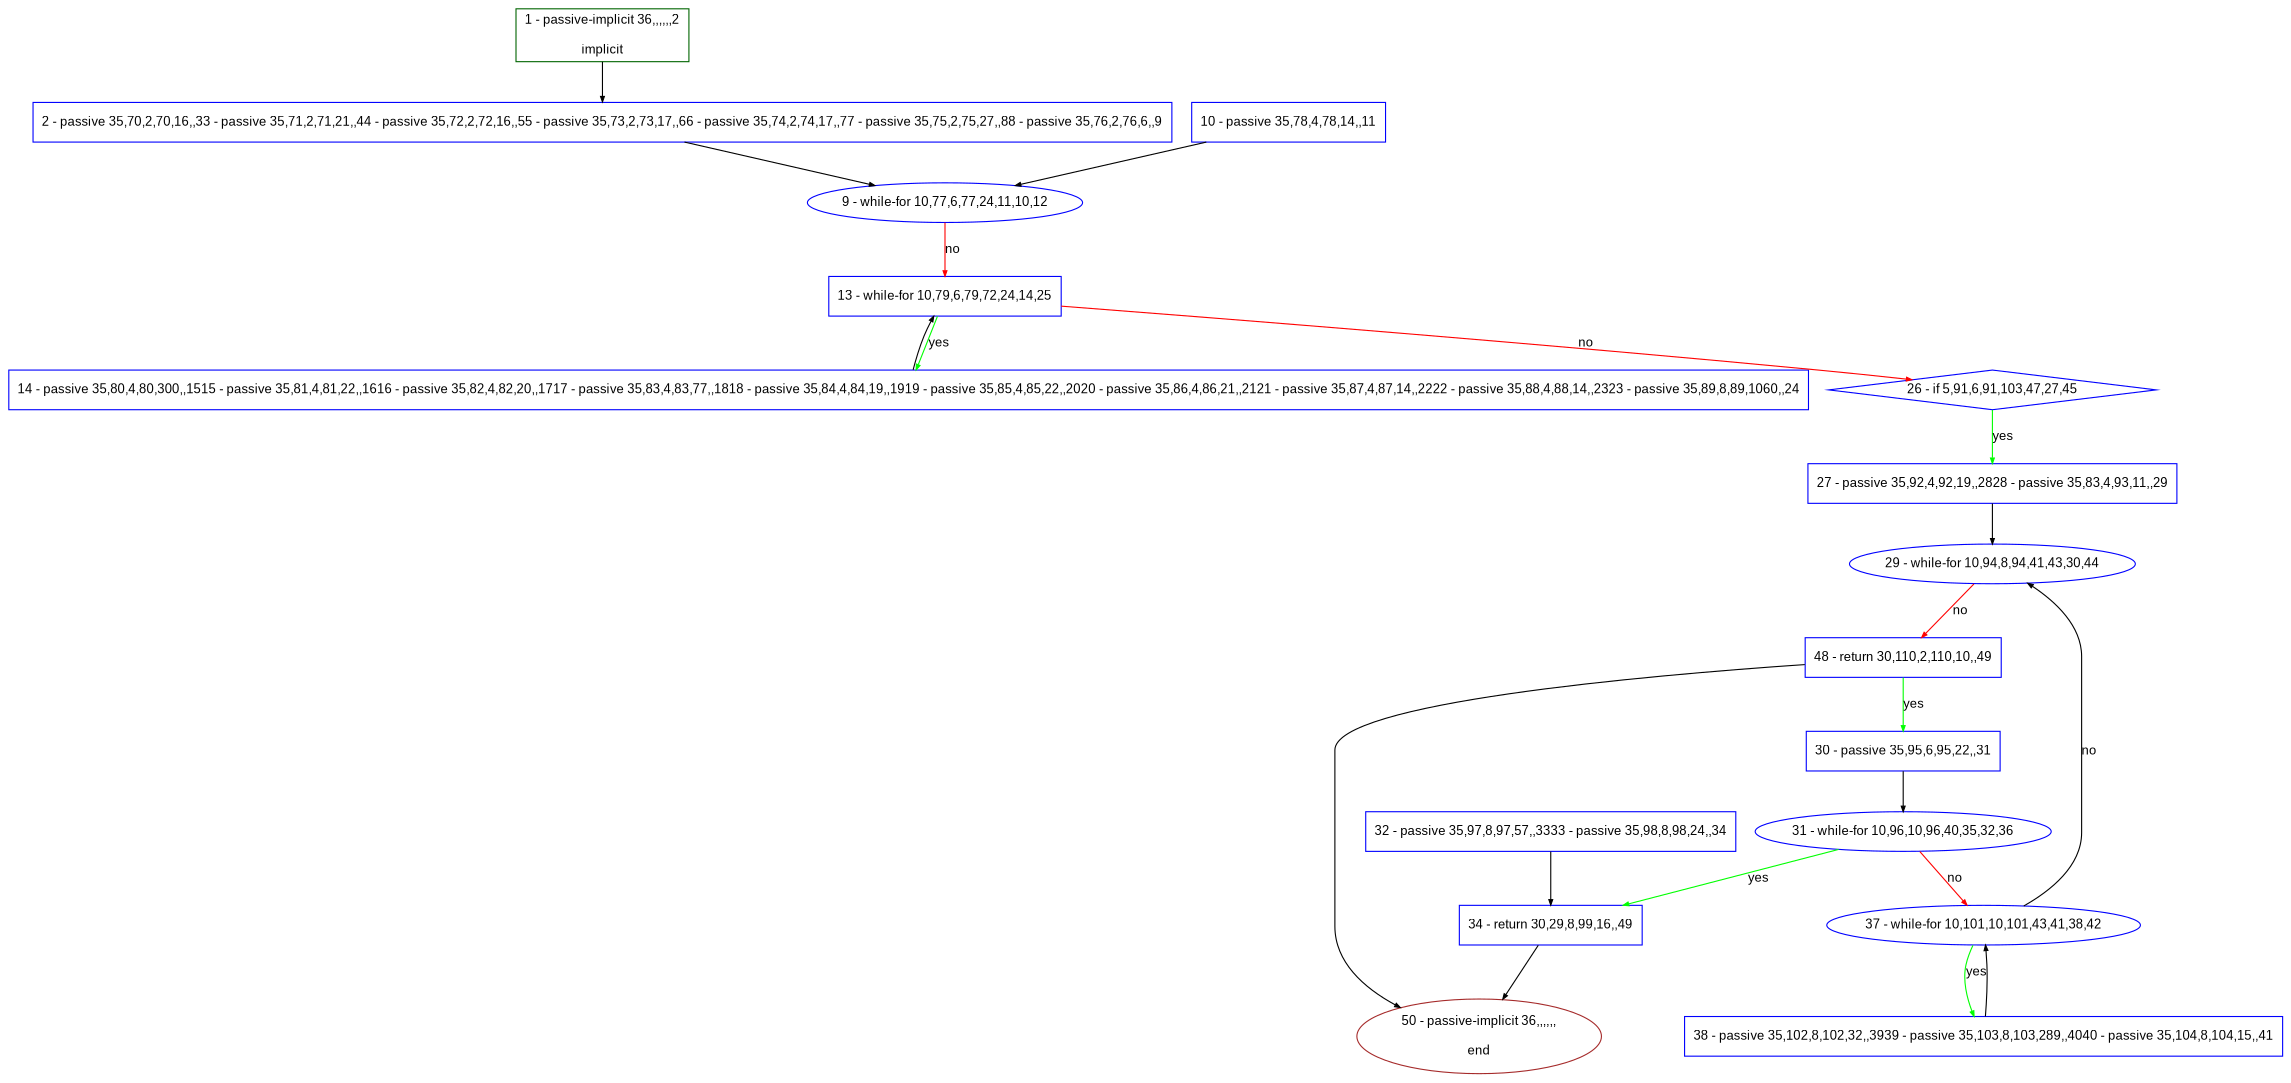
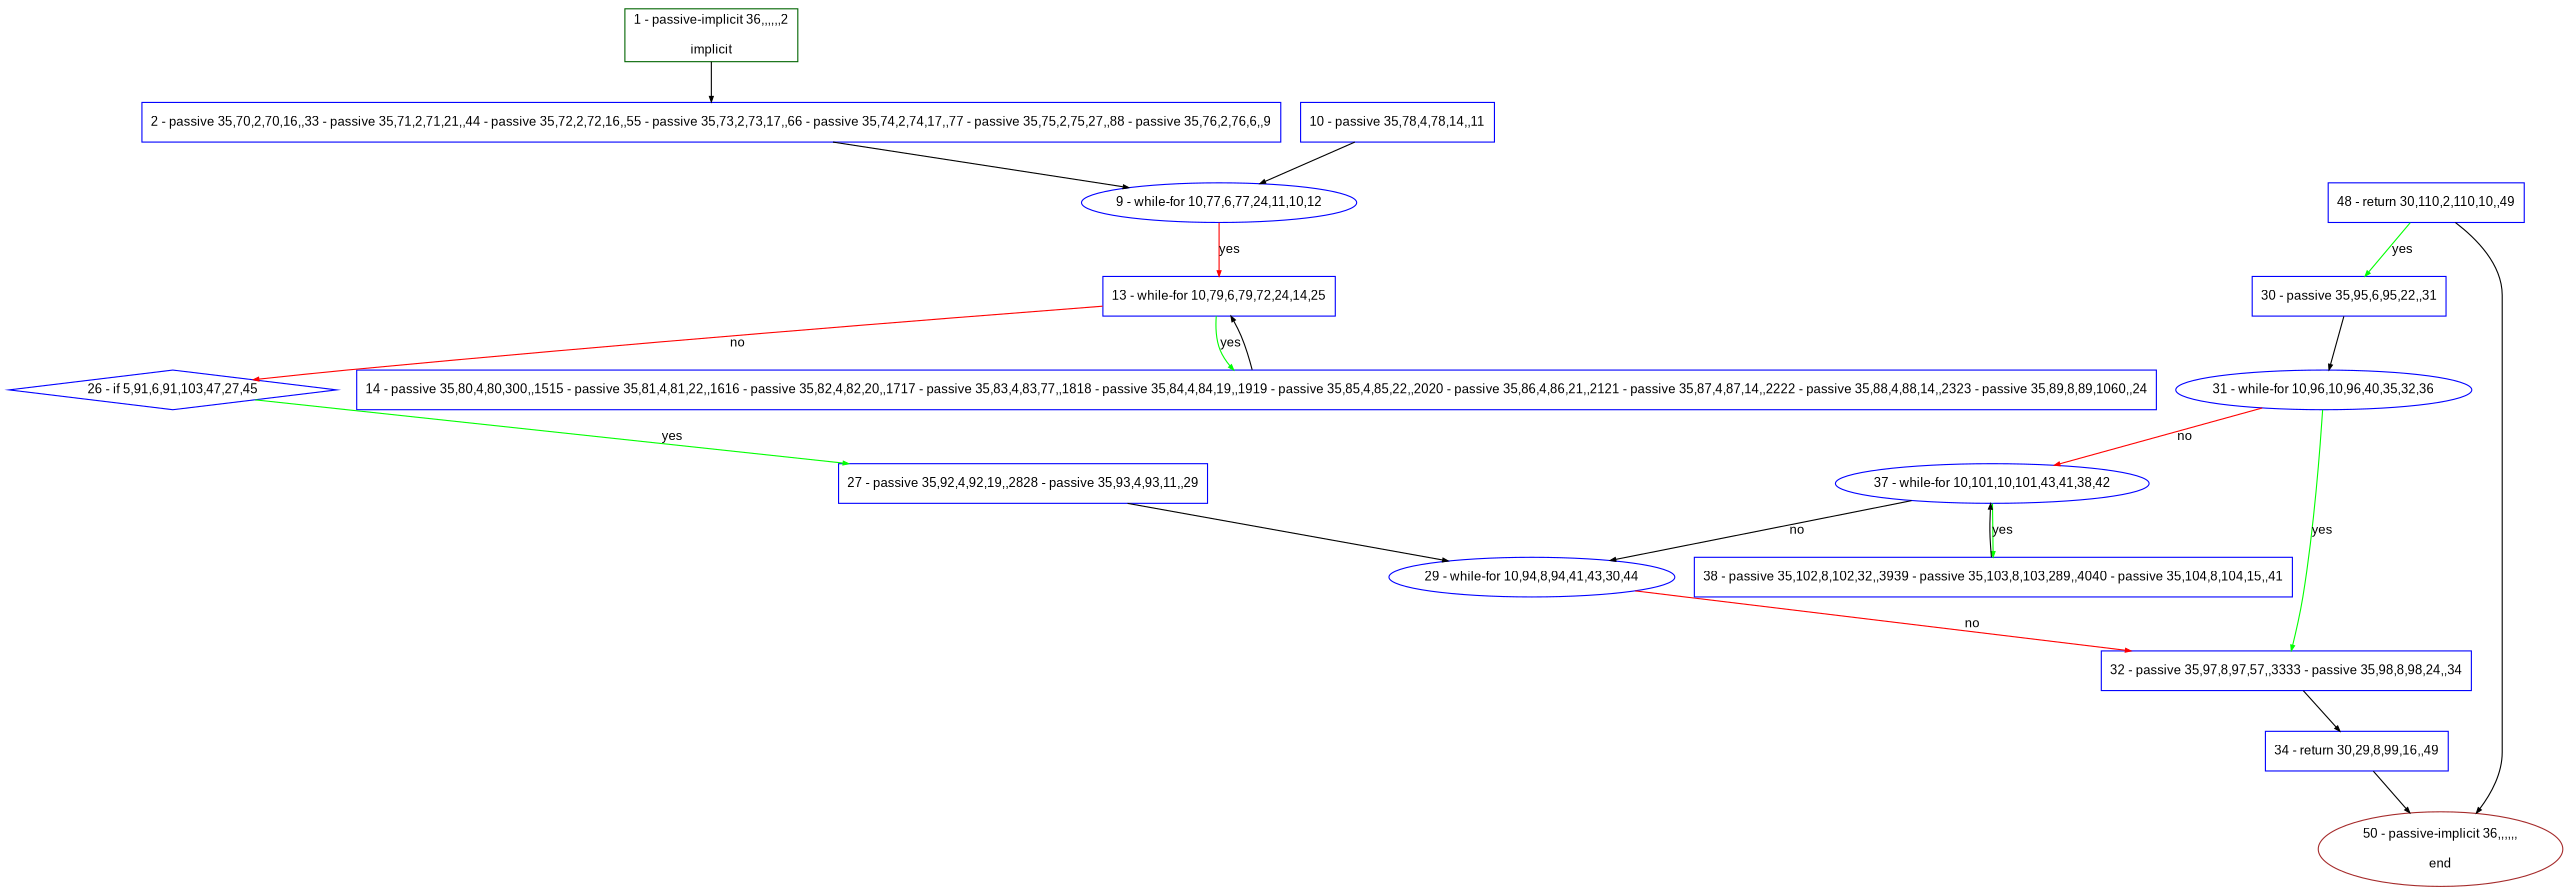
(953, 249) -> (1230, 249)
(1992, 484) -> (1023, 484)
(1950, 609) -> (1880, 621)
(1734, 877) -> (2312, 528)
